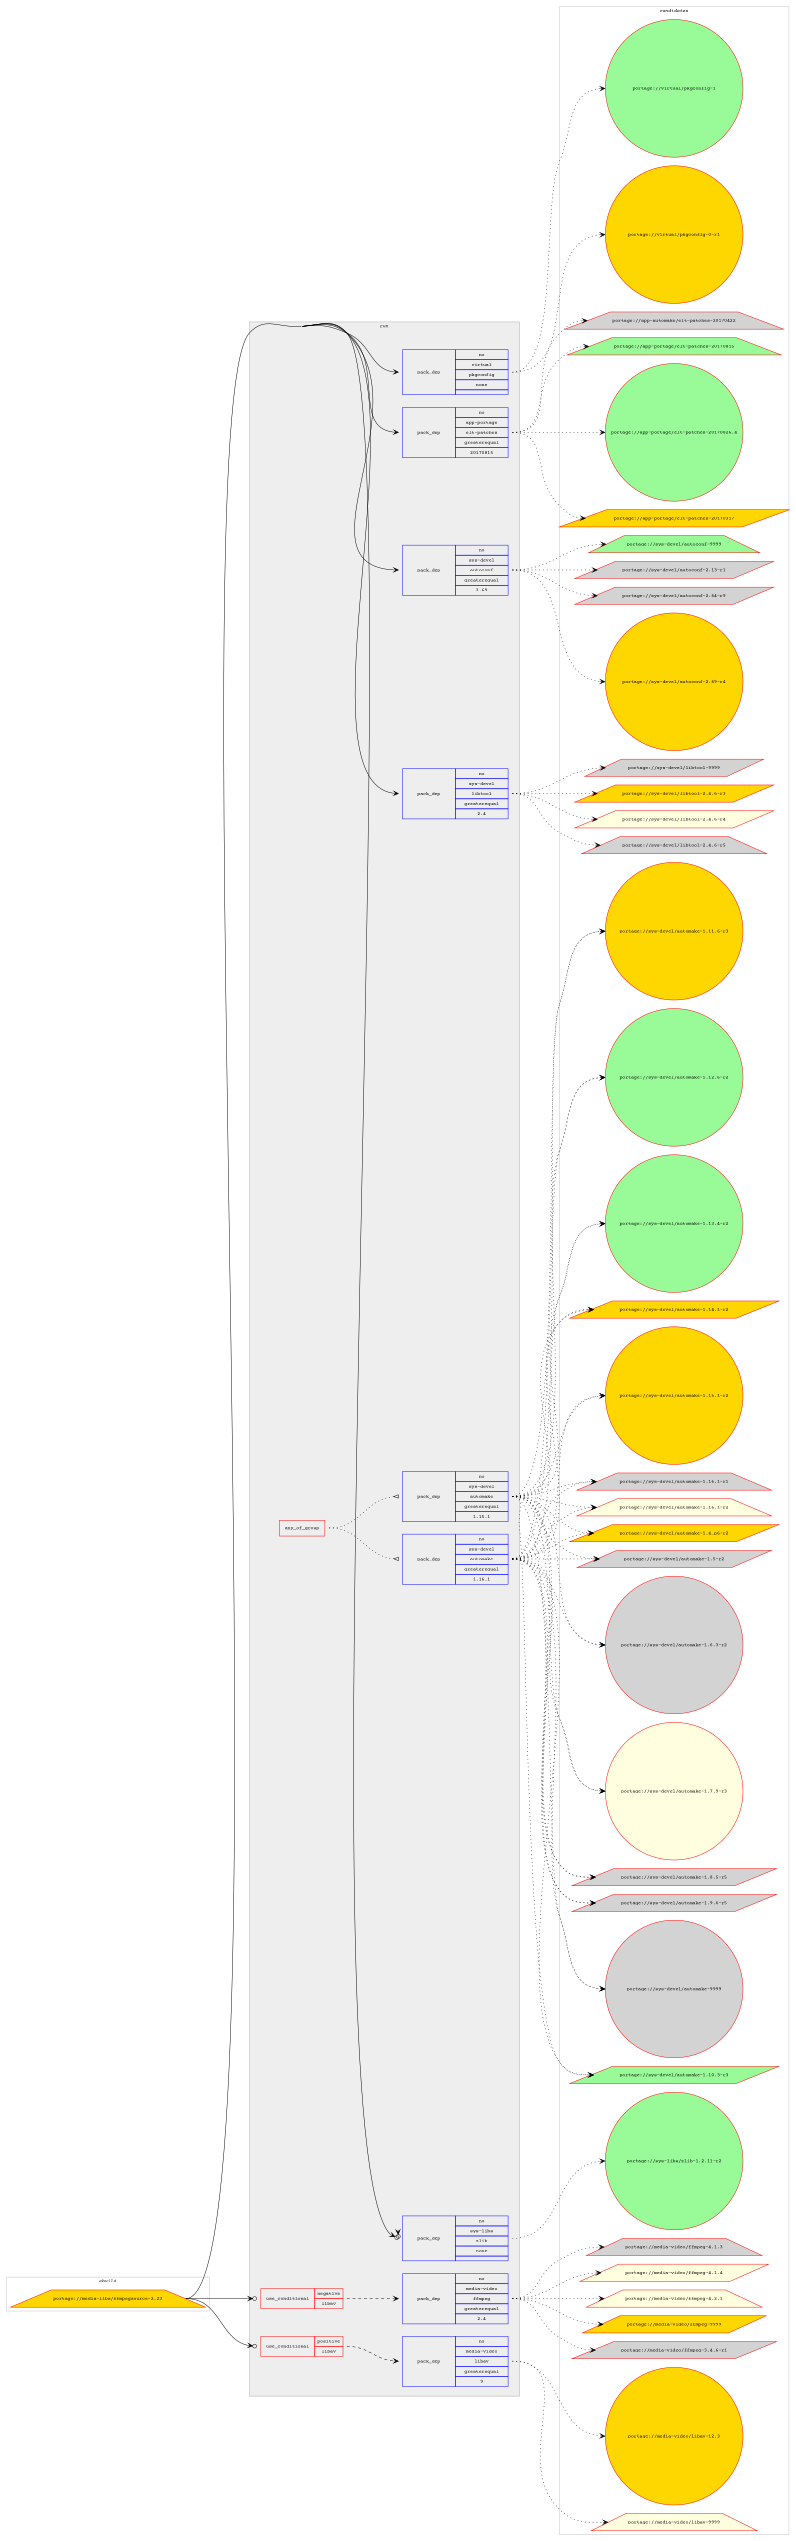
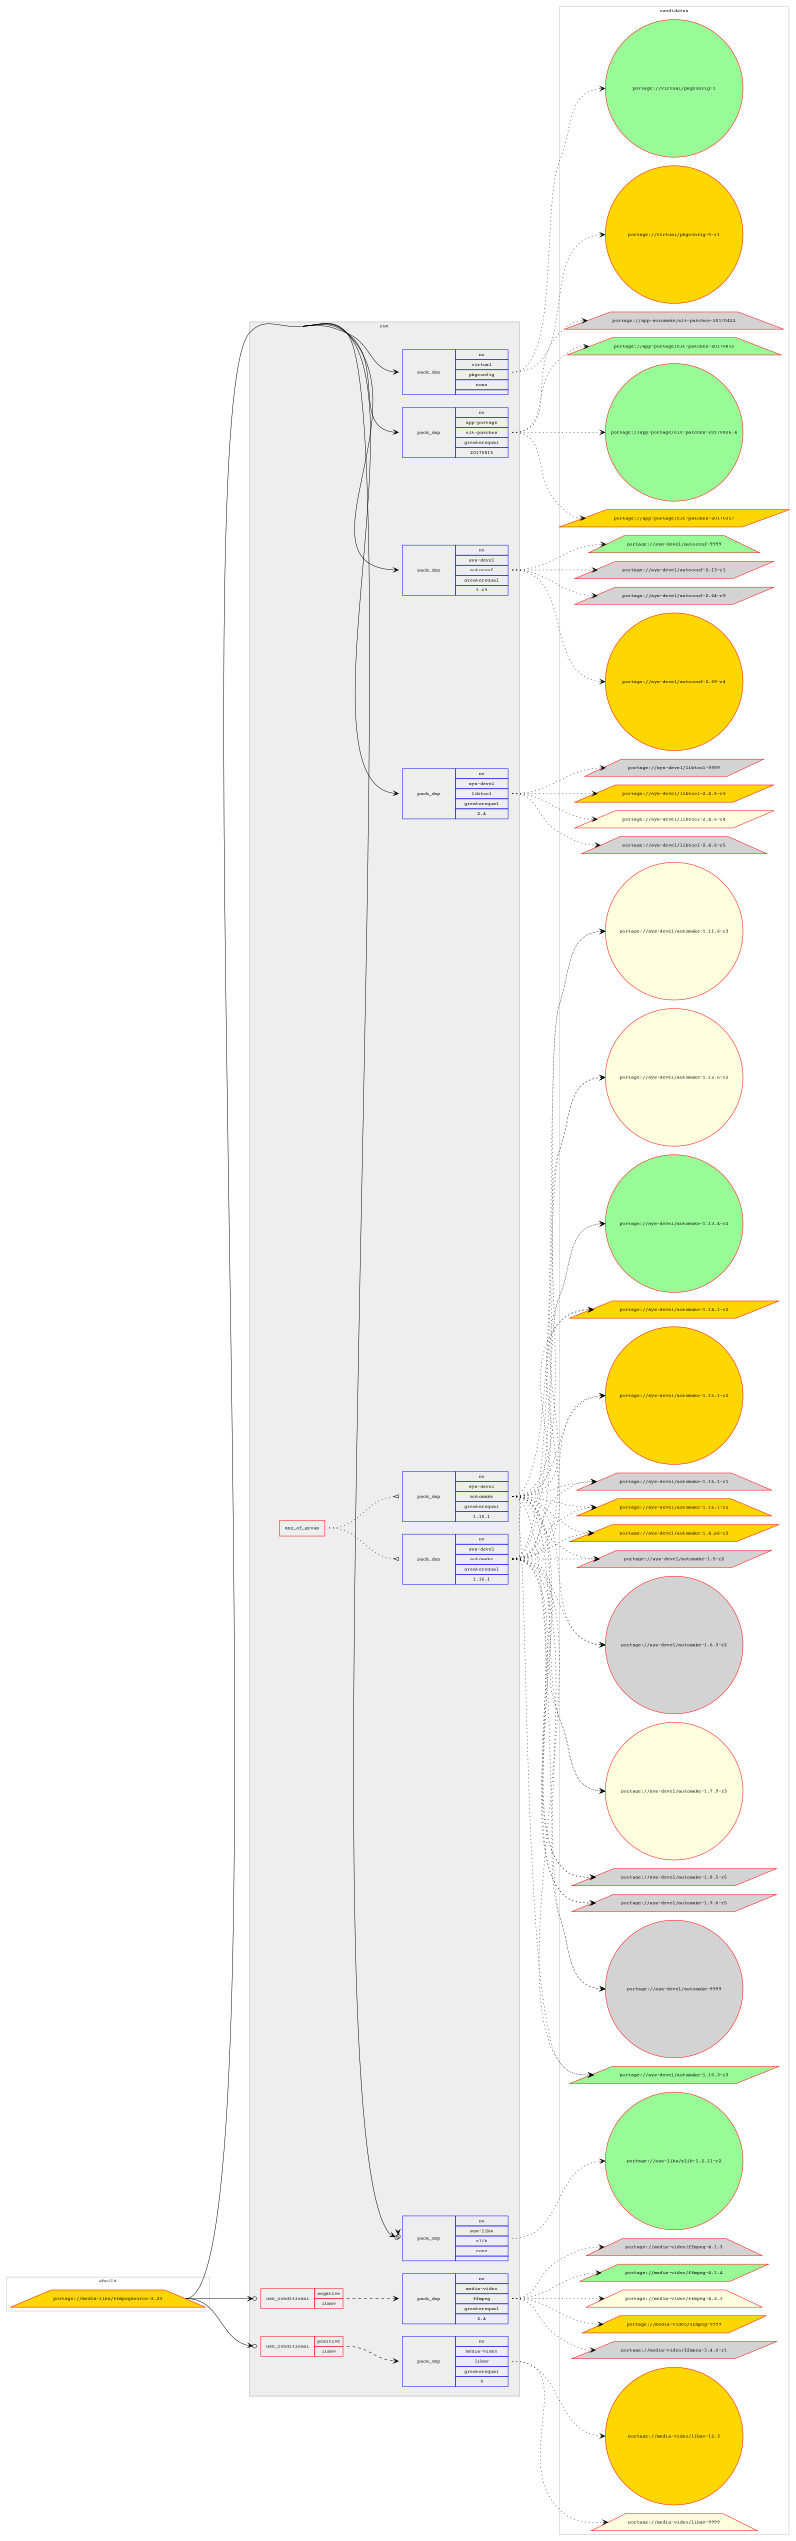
(674, 931) -> (674, 931)
(674, 1077) -> (674, 1077)
(674, 1507) -> (674, 1507)
(674, 2273) -> (674, 2273)
